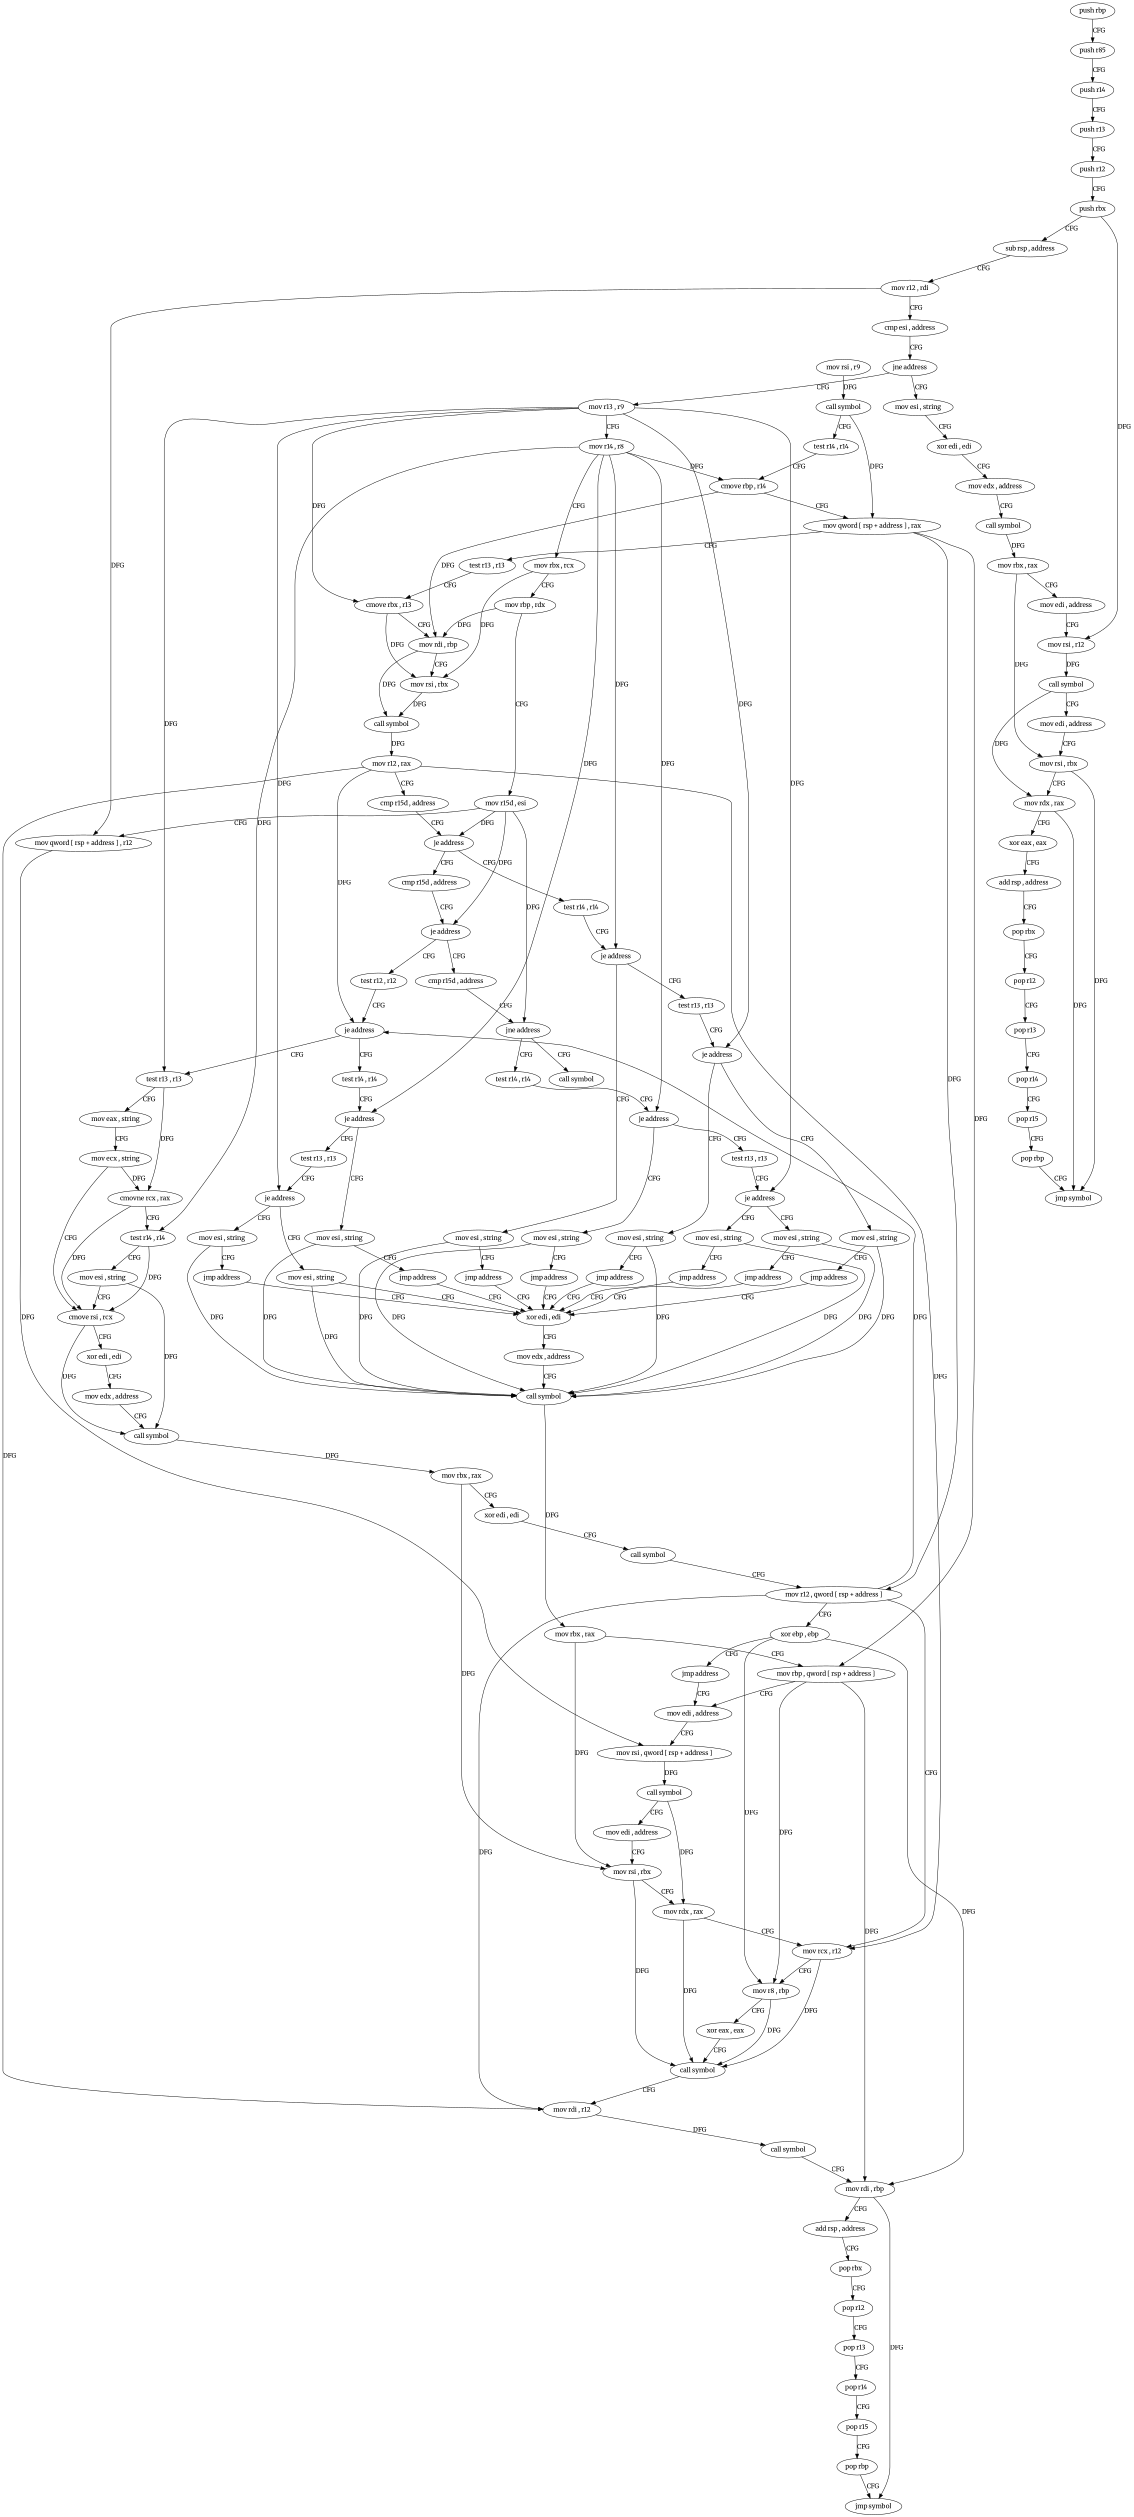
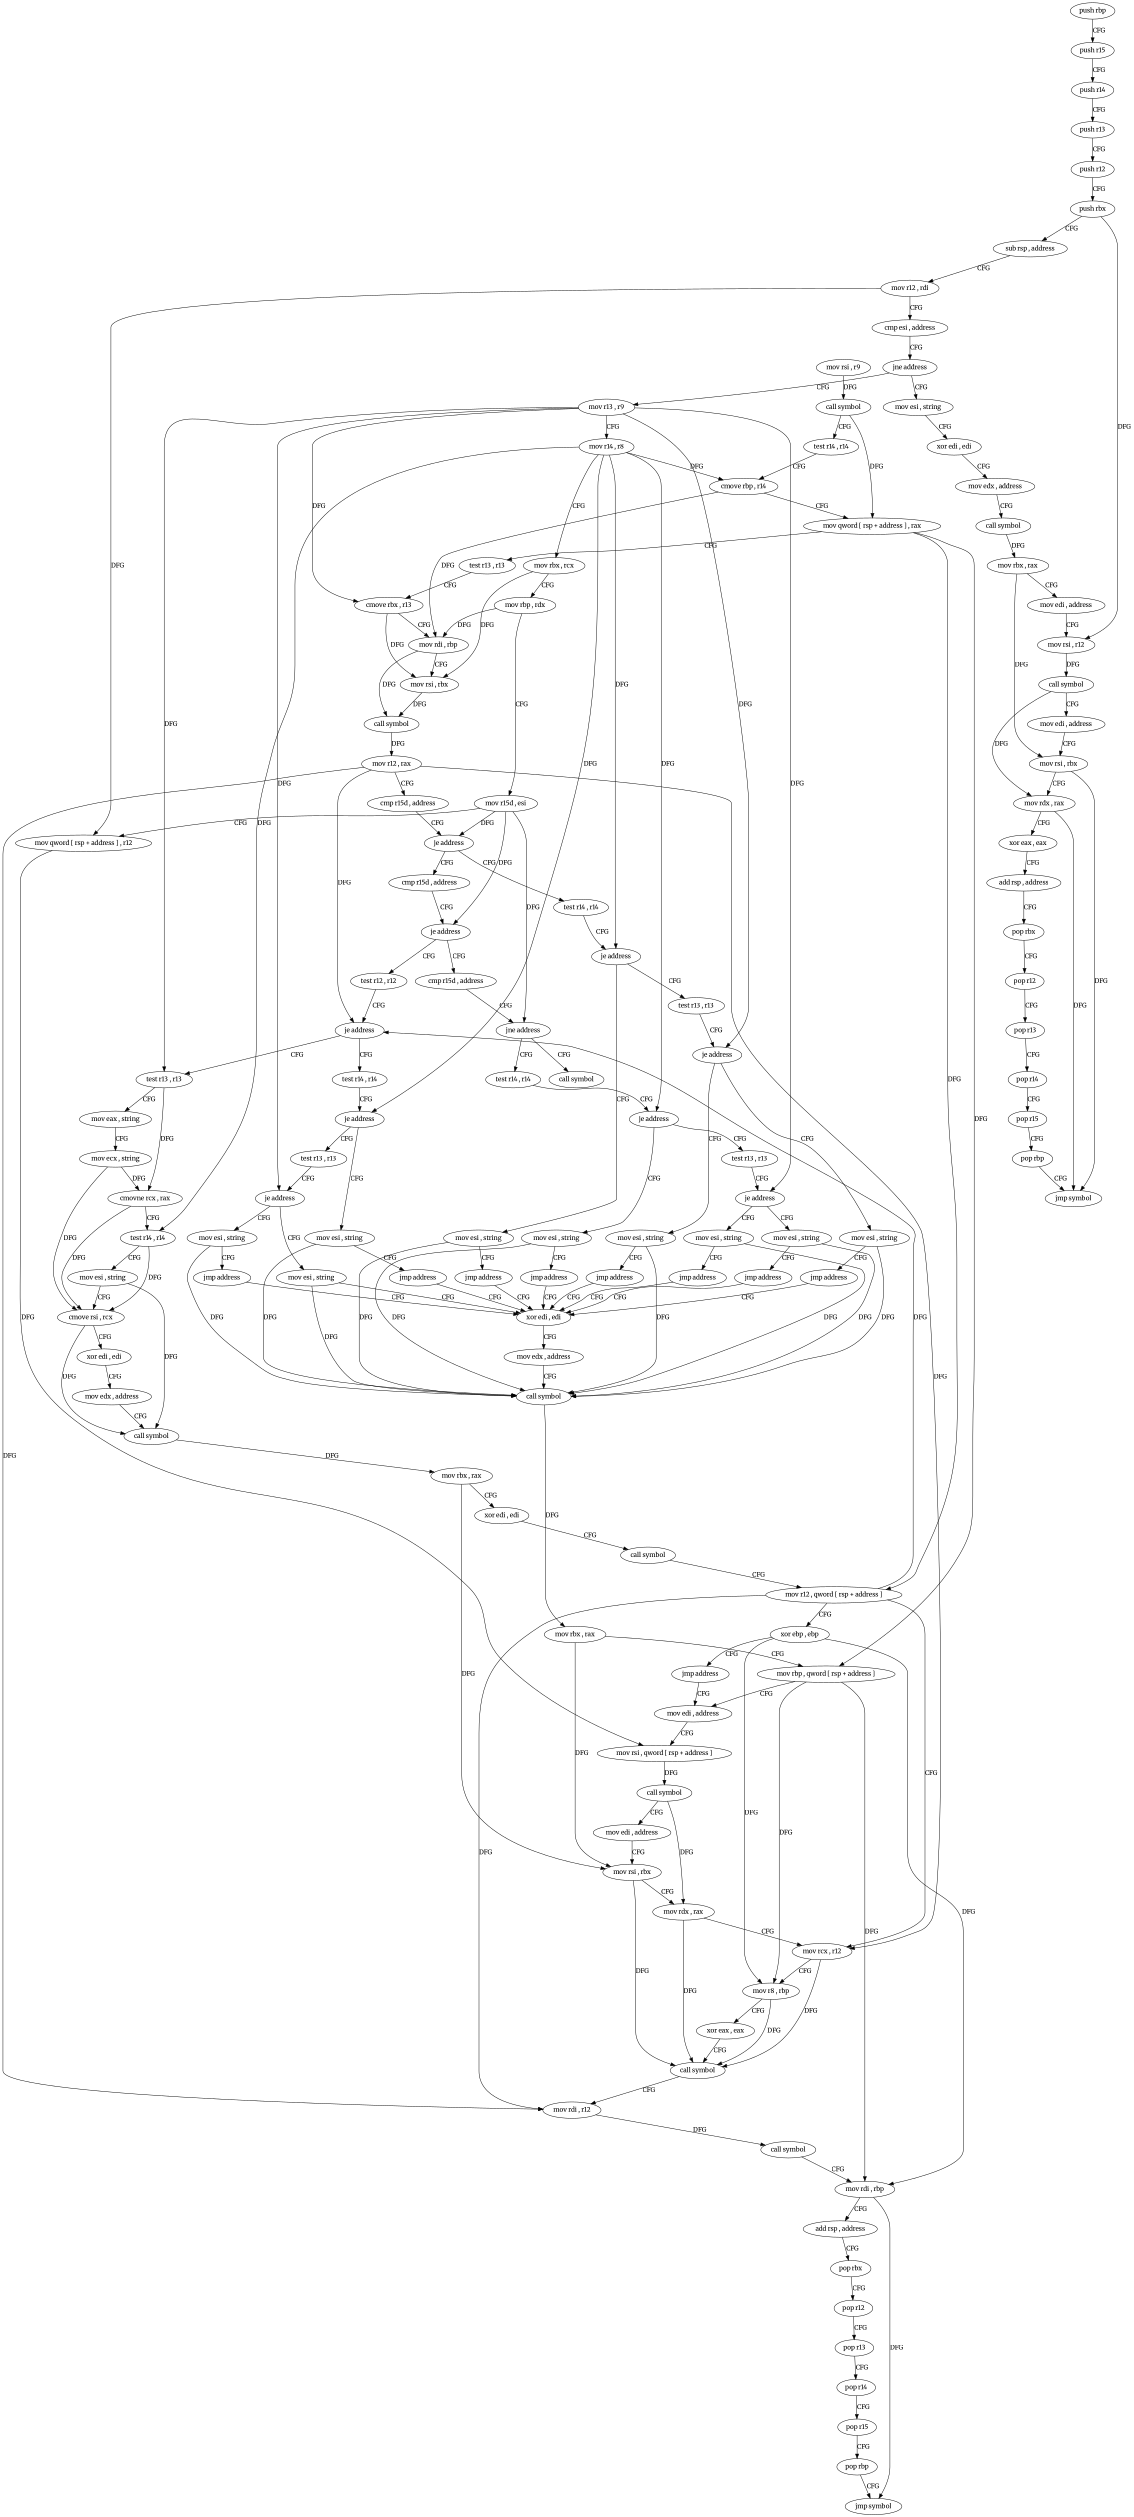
(1093, 51) -> (1093, 51)
(71, 1238) -> (70, 1238)
